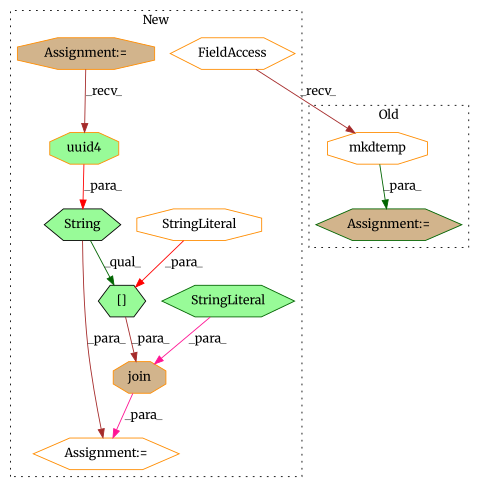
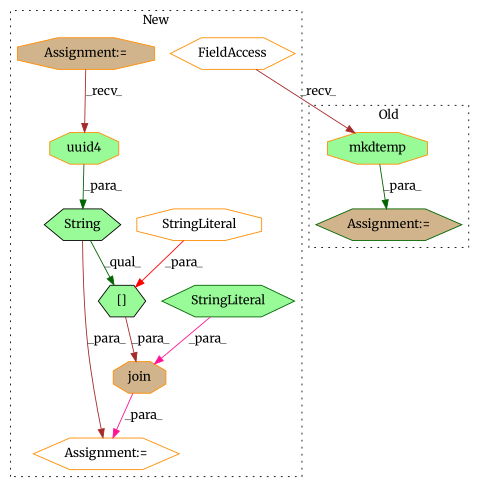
(377, 148) -> (377, 148)
(83, 182) -> (83, 182)
